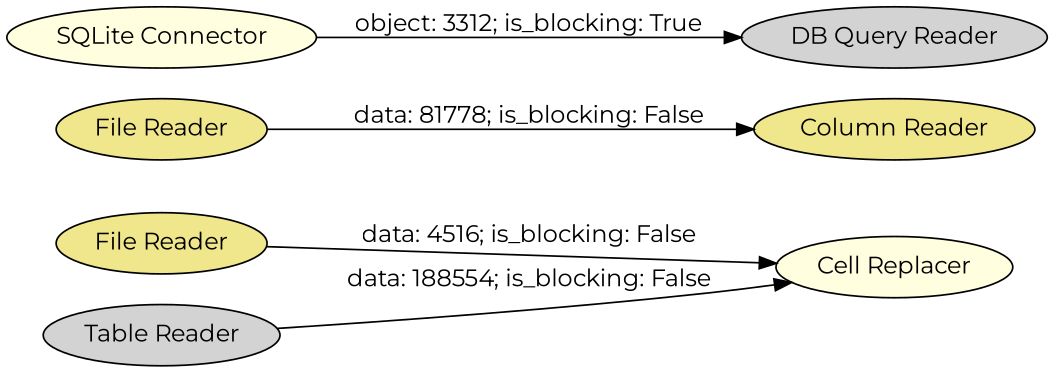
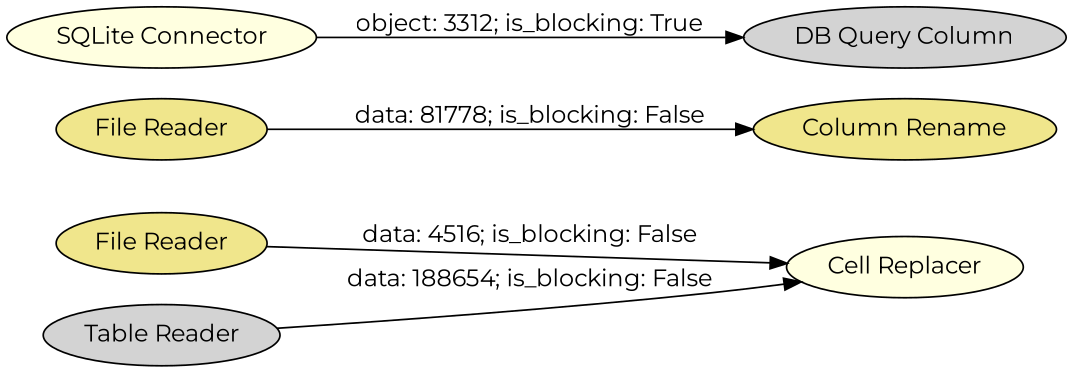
(894, 37) -> (905, 37)
(894, 129) -> (905, 129)
(529, 280) -> (530, 280)
